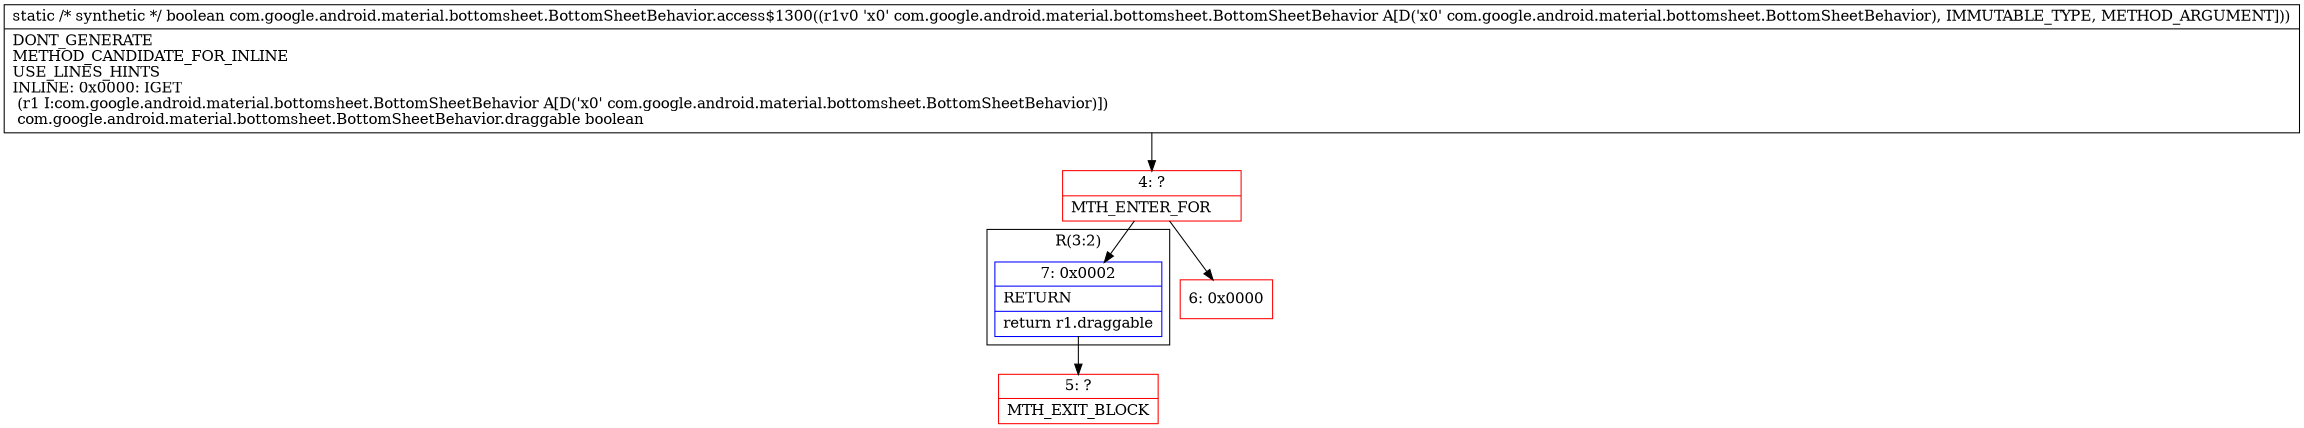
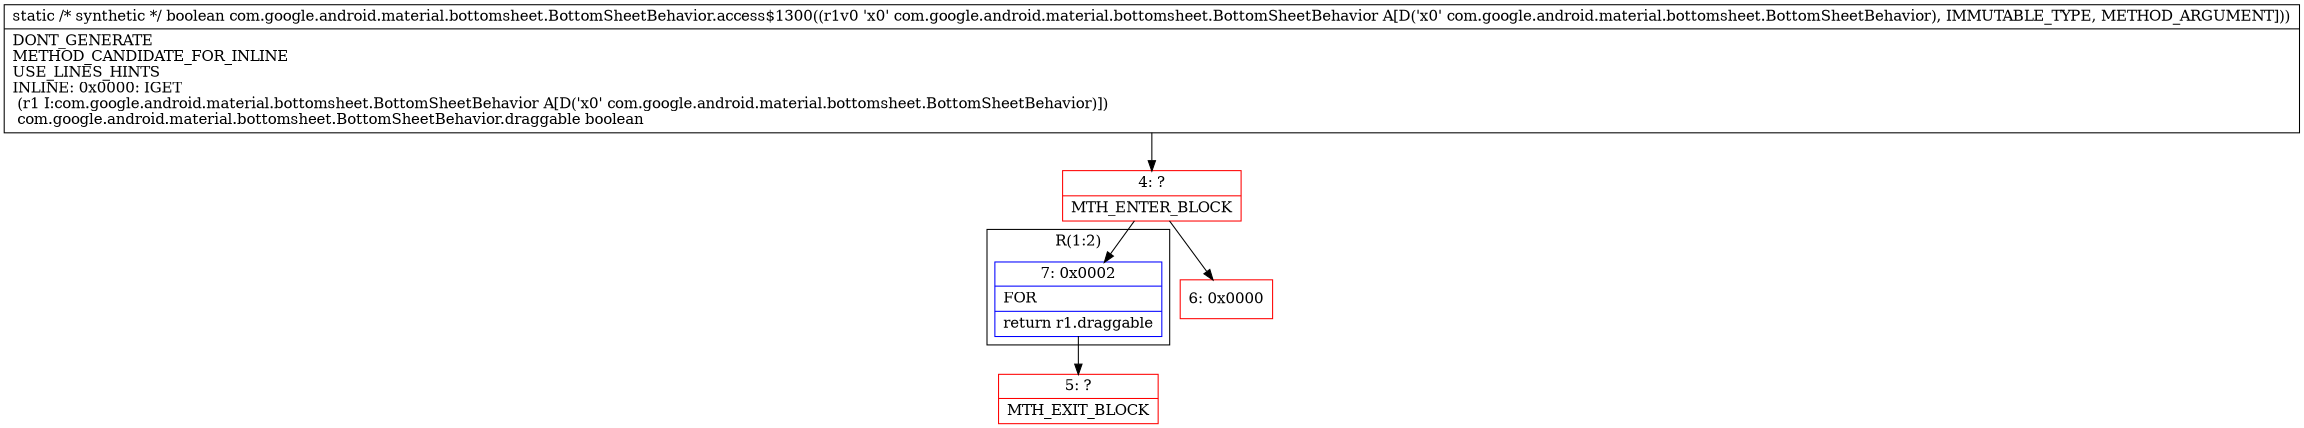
(1141, 208) -> (1152, 208)
(1078, 241) -> (1078, 241)
(1037, 298) -> (1020, 298)
